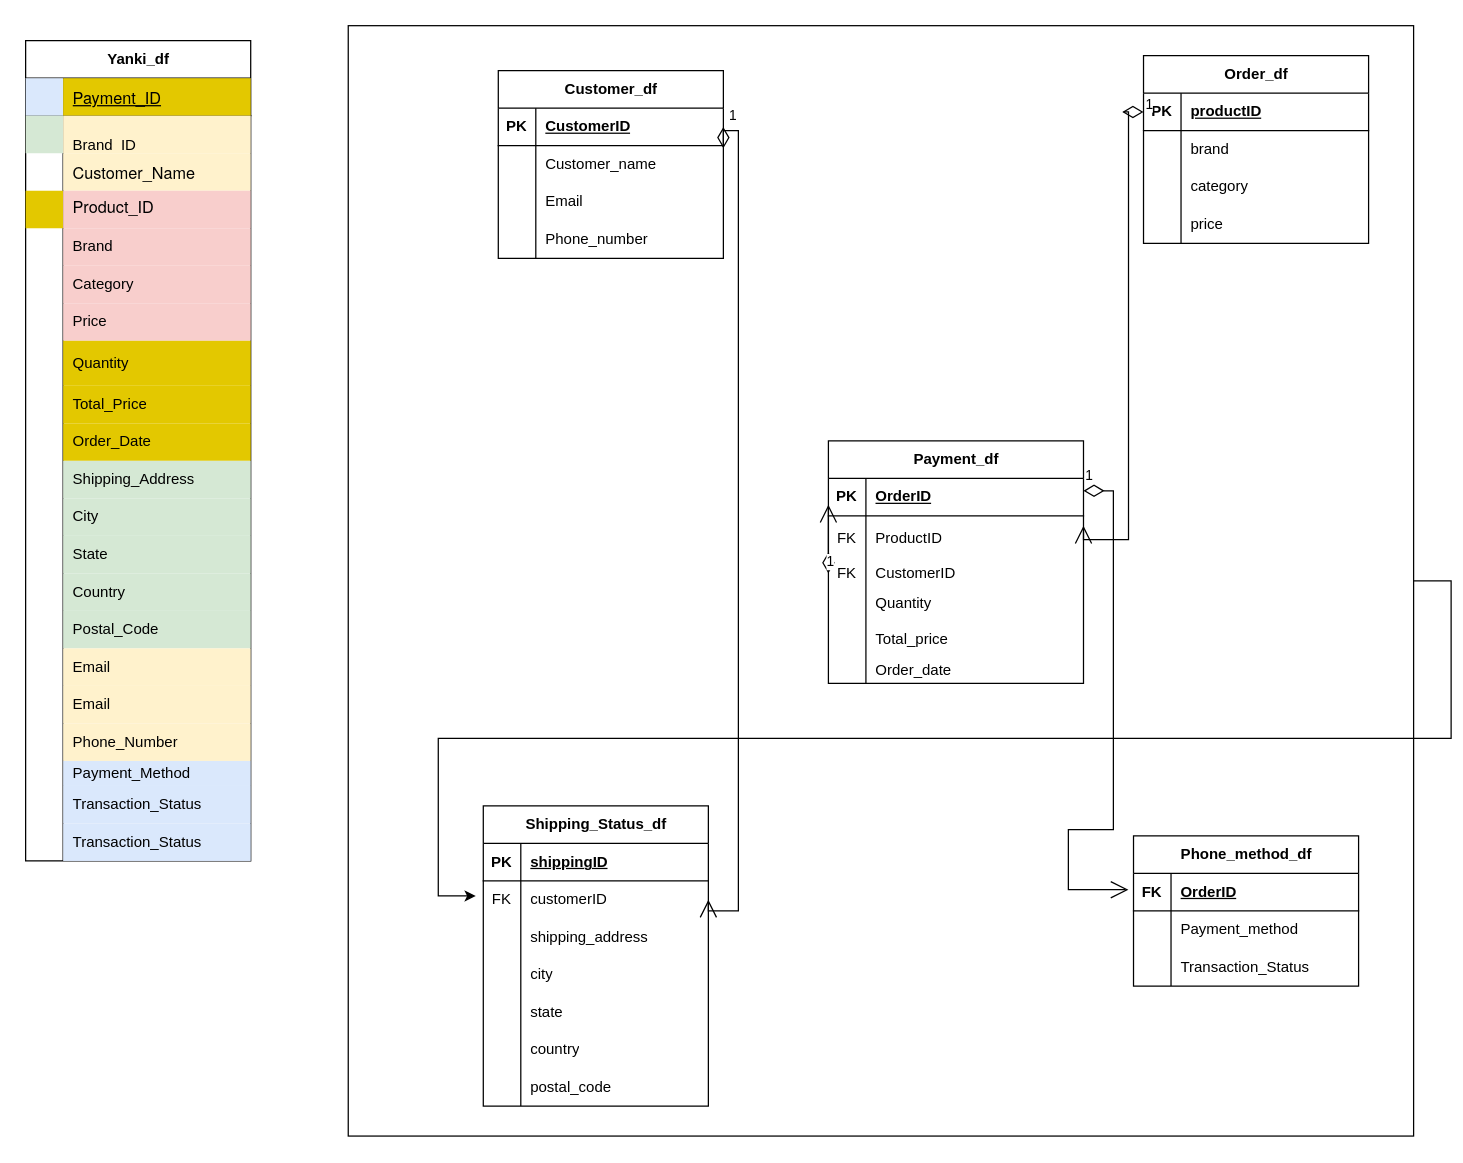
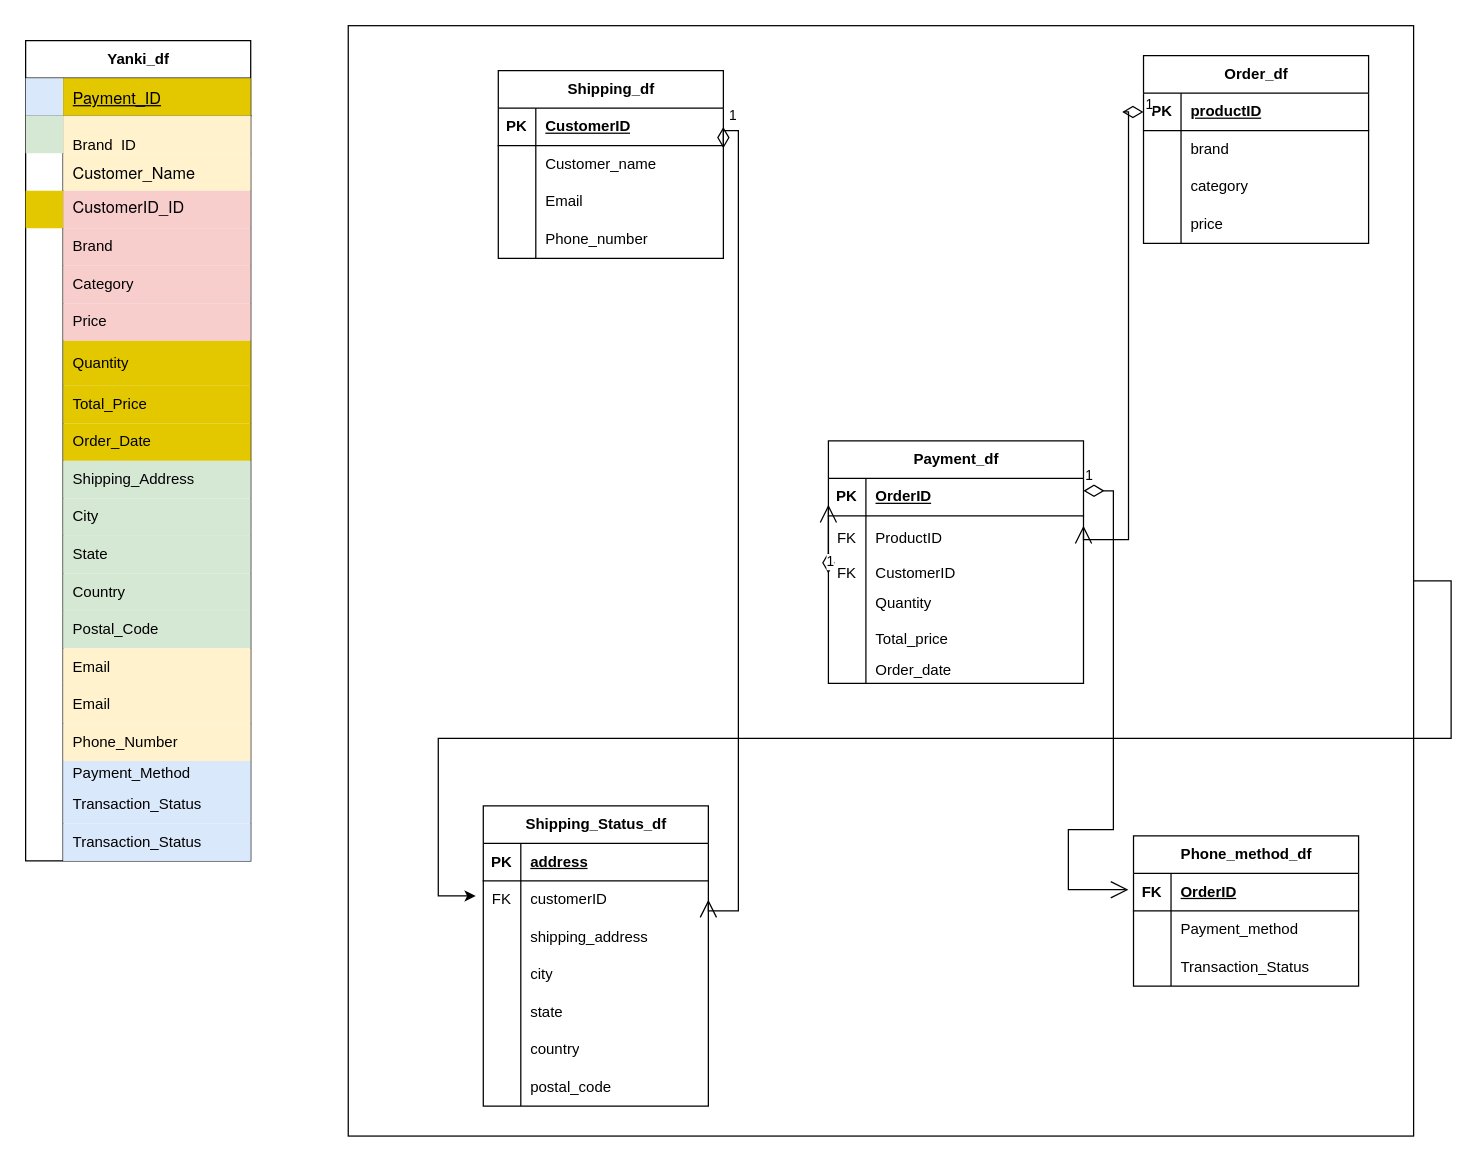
(611, 89) -> (611, 89)
(115, 209) -> (128, 209)
(569, 862) -> (560, 862)
